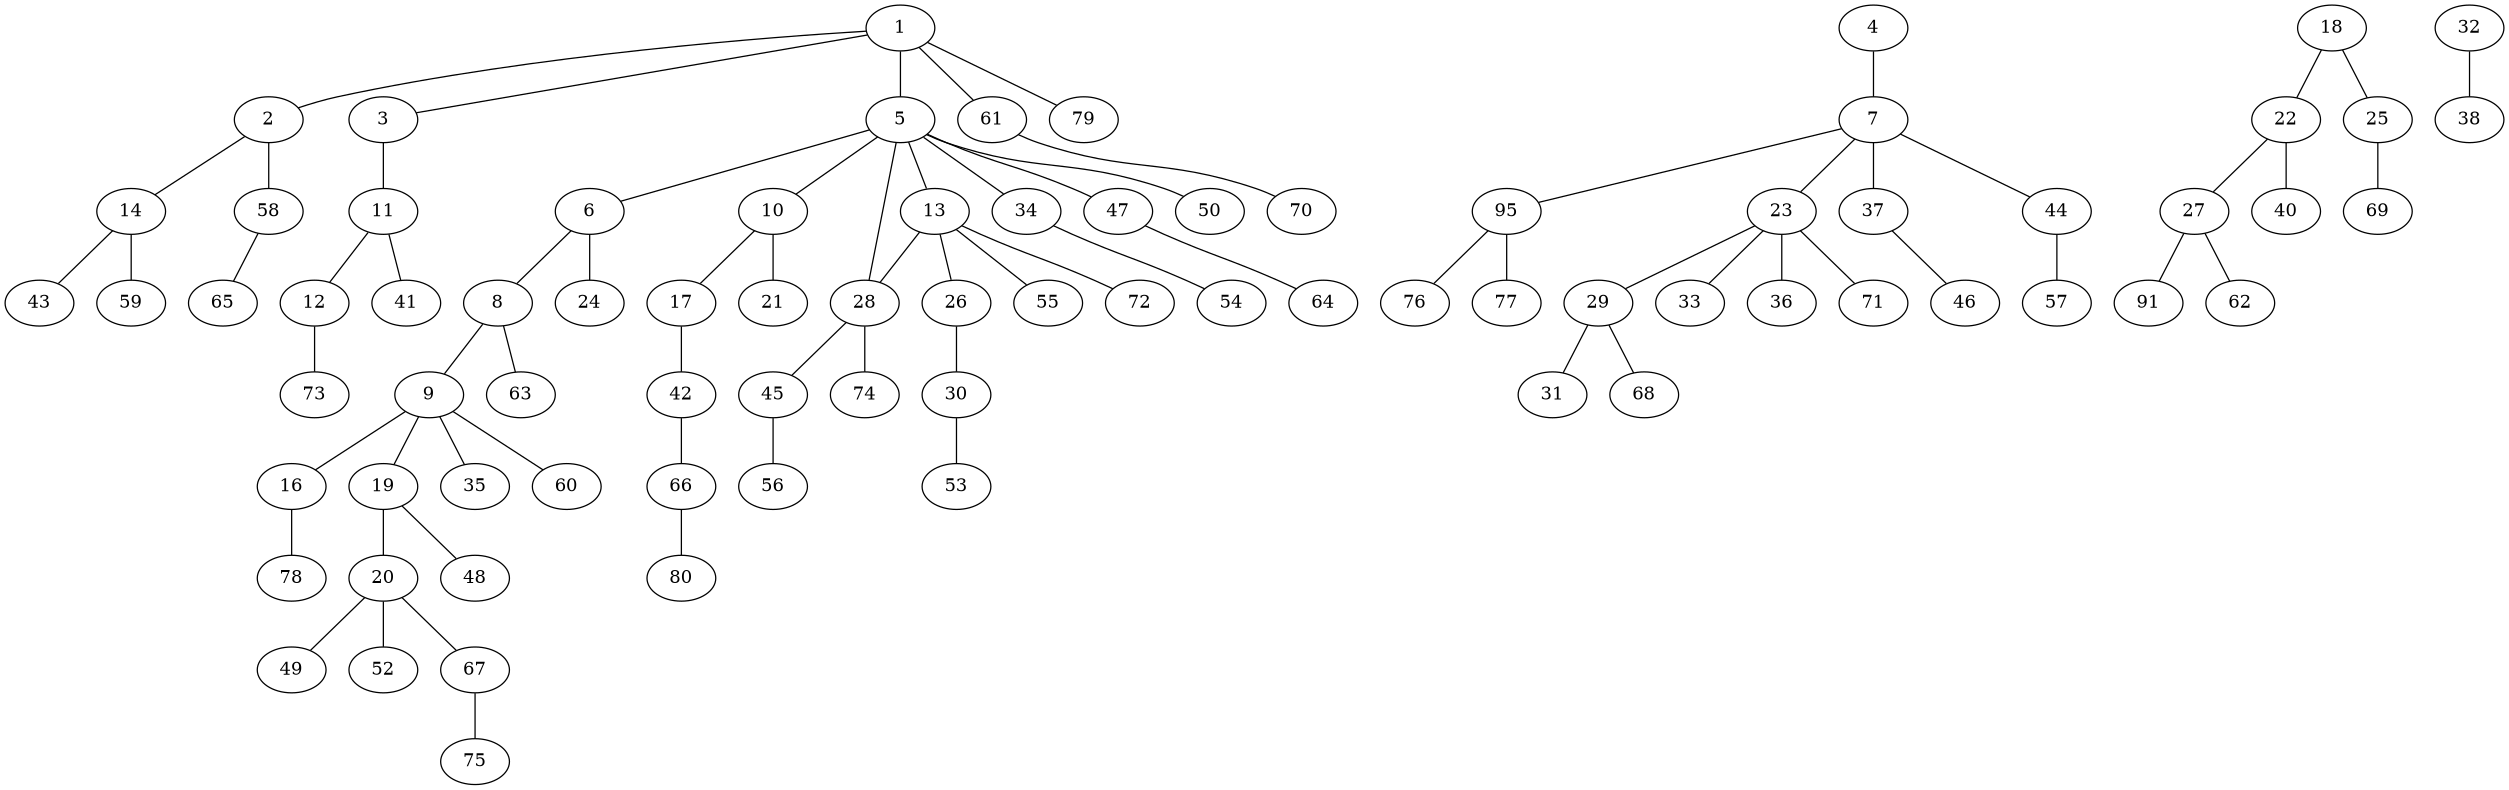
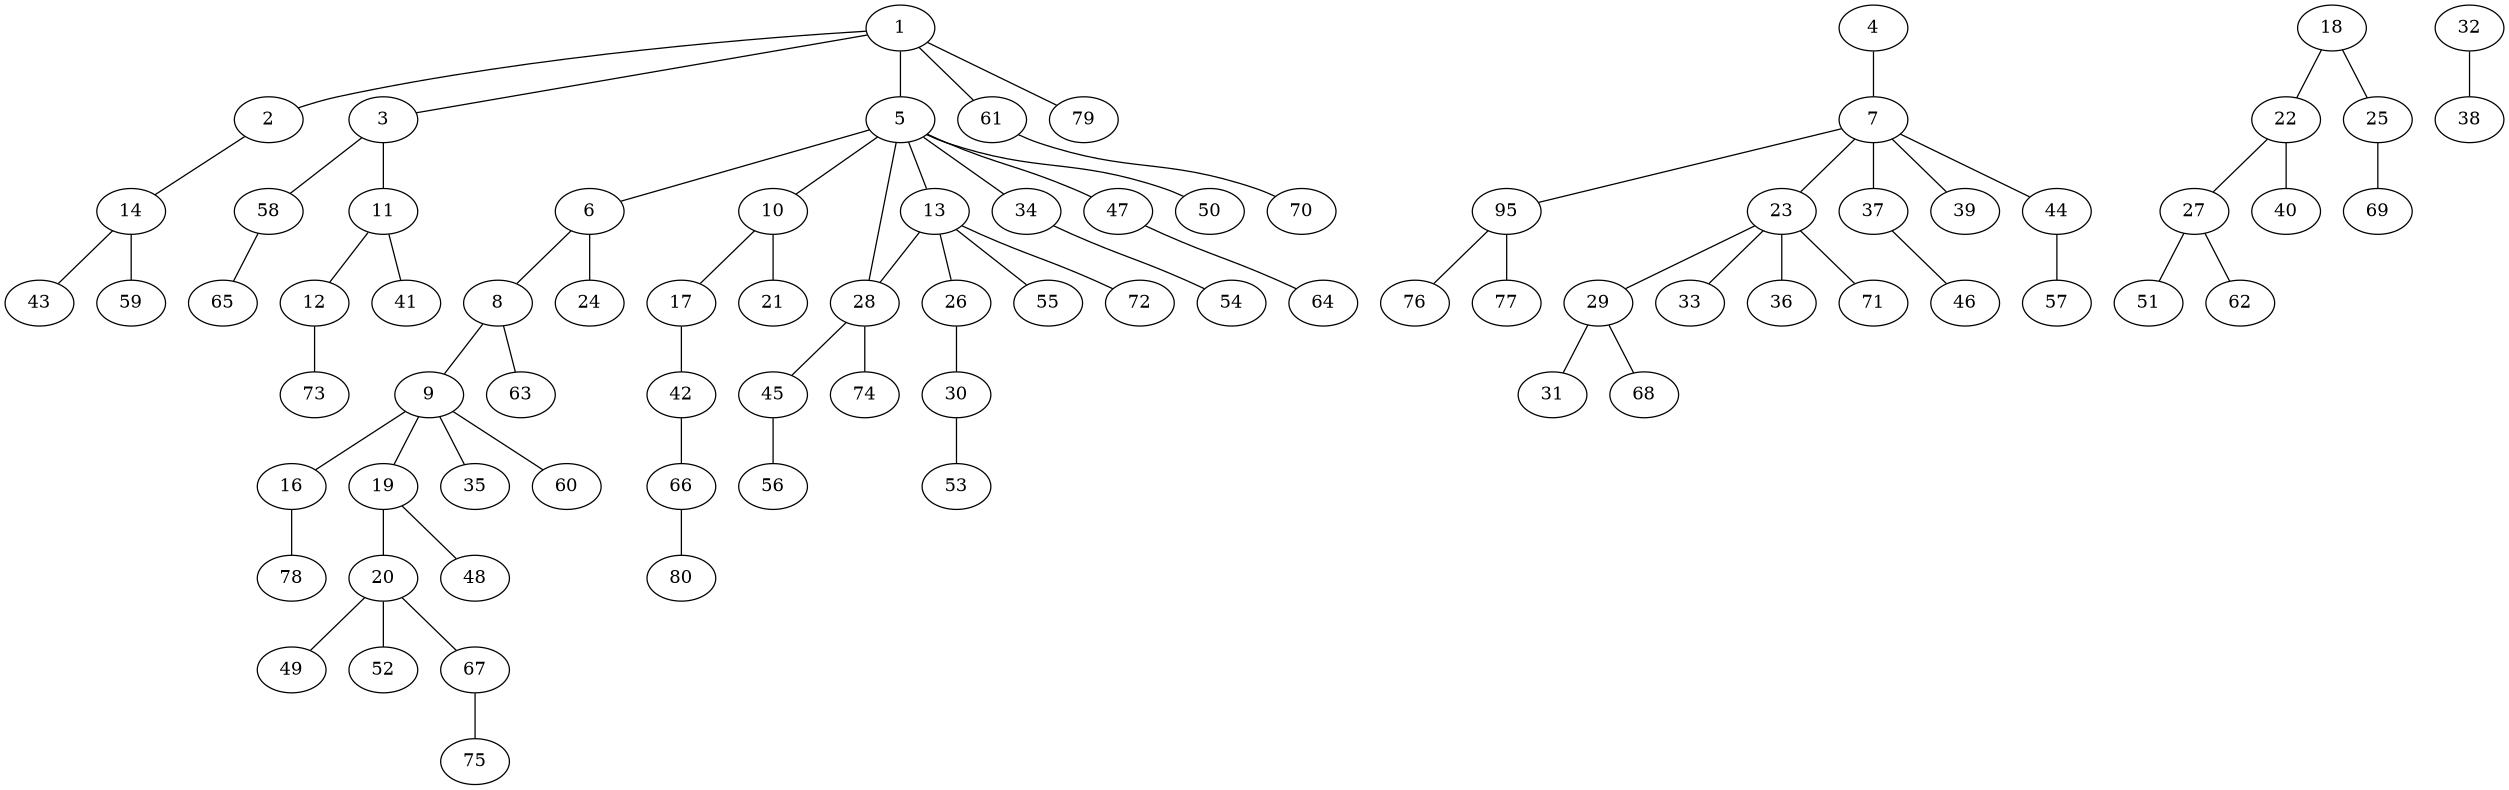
(269, 166) -> (326, 166)
none -> (1965, 211)
(2149, 303) -> (2149, 303)
